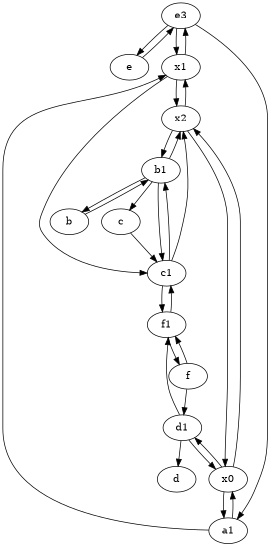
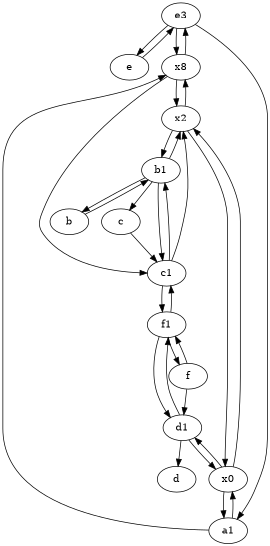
(181, 67) -> (181, 67)
none -> (154, 375)
